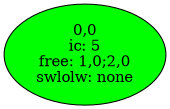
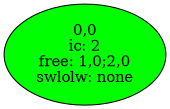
(85, 55) -> (85, 55)
